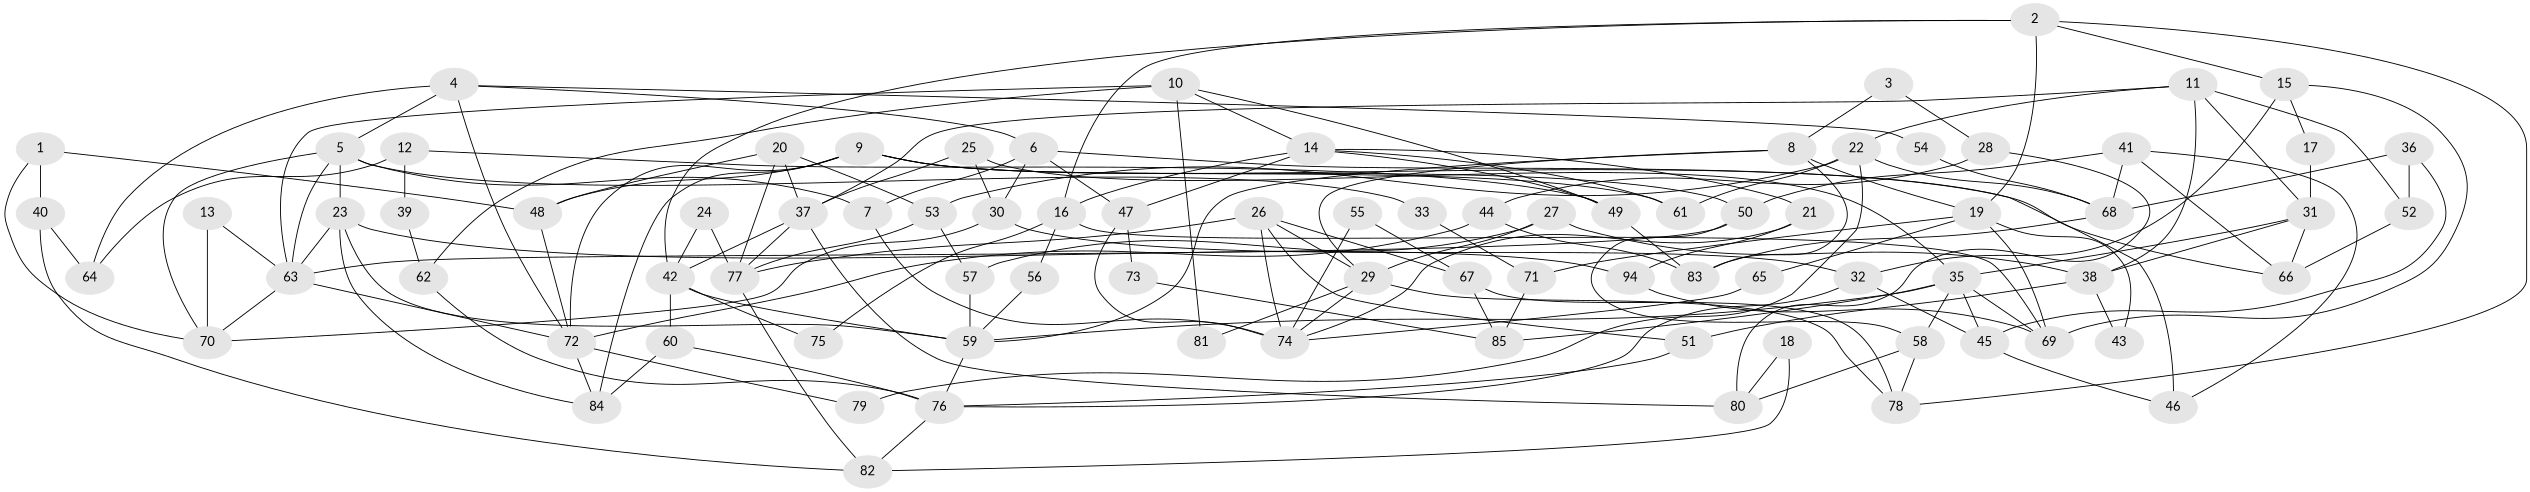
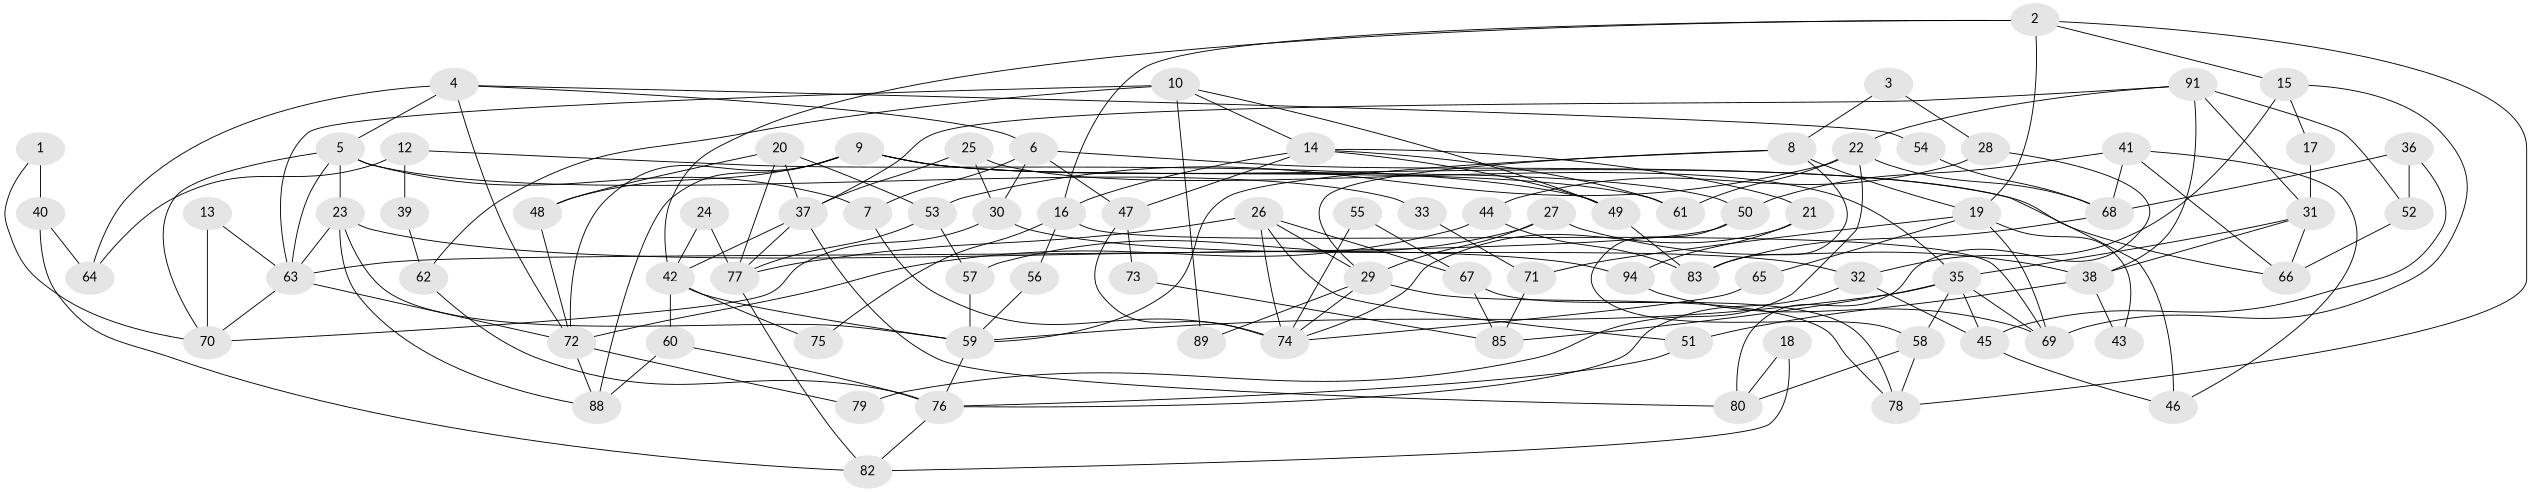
(2193, 84) -> (2193, 84)
(323, 183) -> none
(1201, 343) -> (1201, 343)
(597, 407) -> (597, 407)
